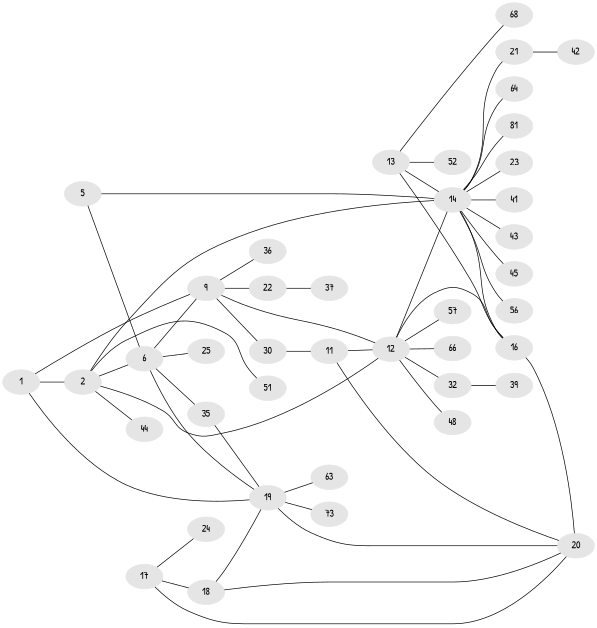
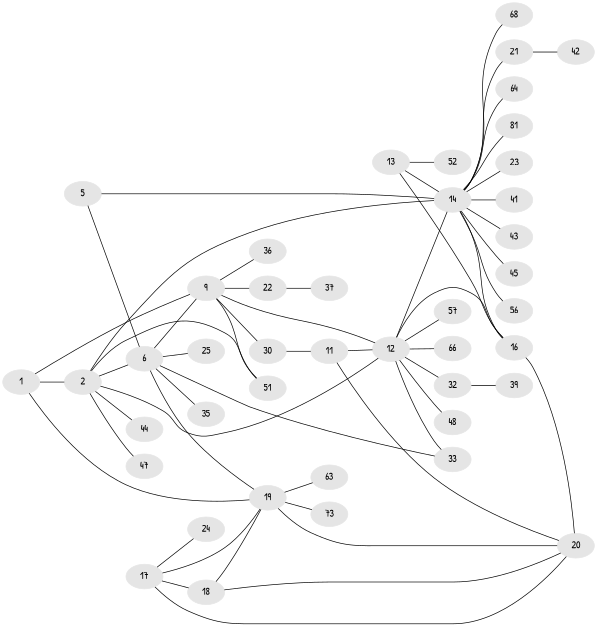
(450, 87) -> (483, 90)
none -> (235, 334)
(237, 456) -> (218, 552)
none -> (453, 459)
none -> (144, 466)
